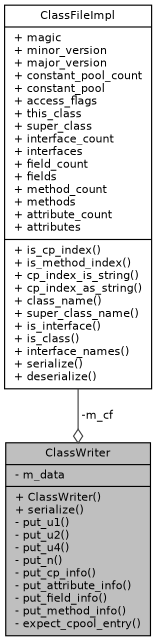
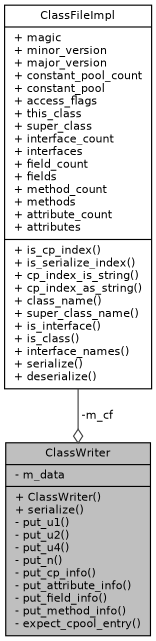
(73, 263) -> (75, 263)
